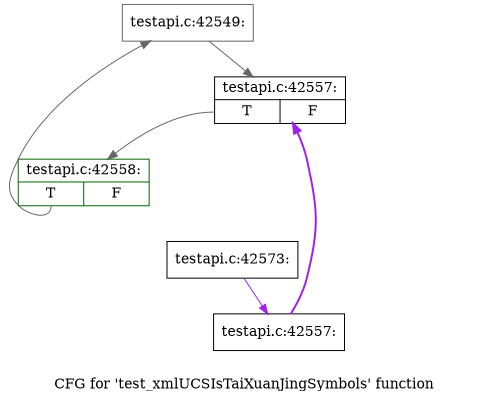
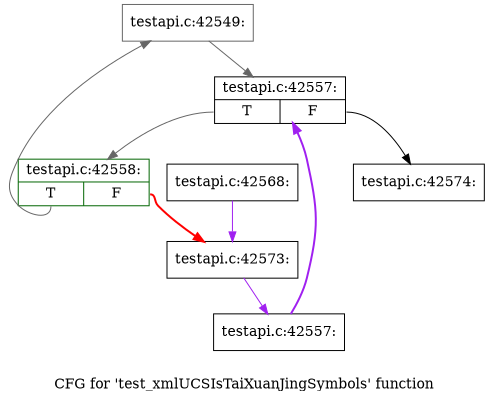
none -> (232, 182)
none -> (419, 182)
none -> (170, 217)
